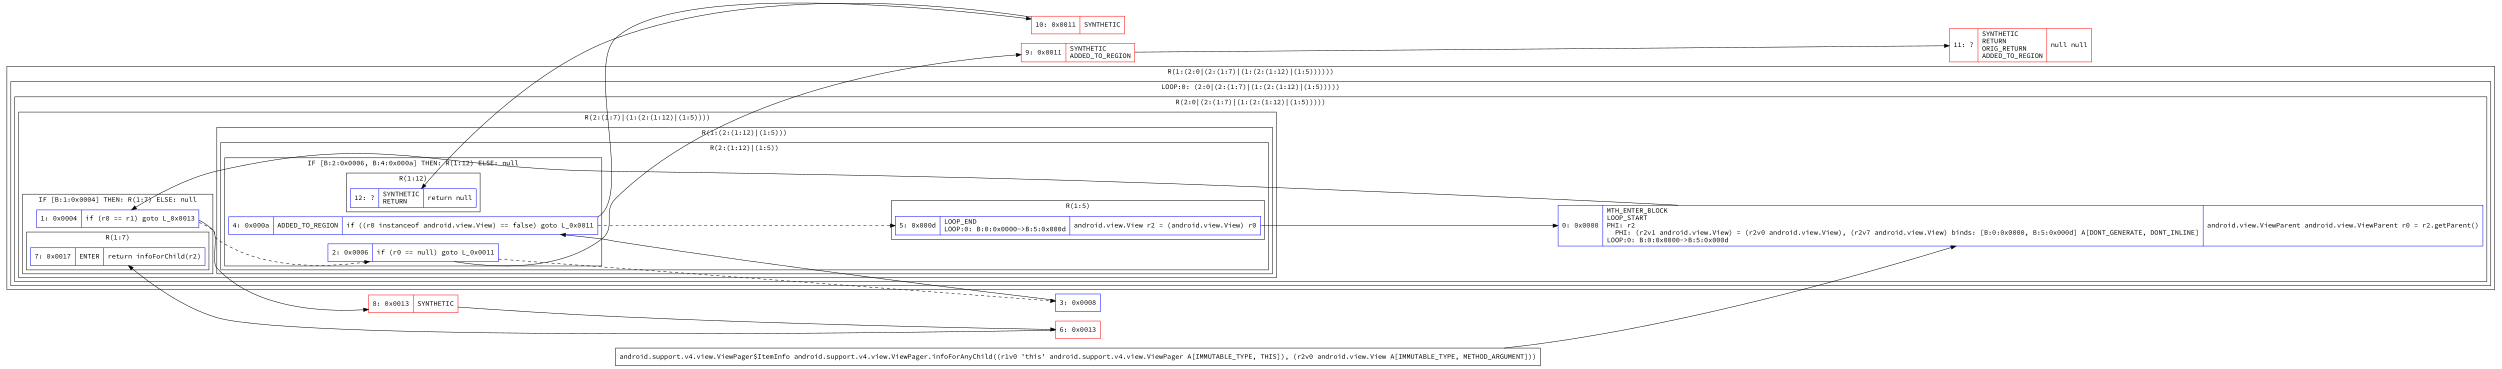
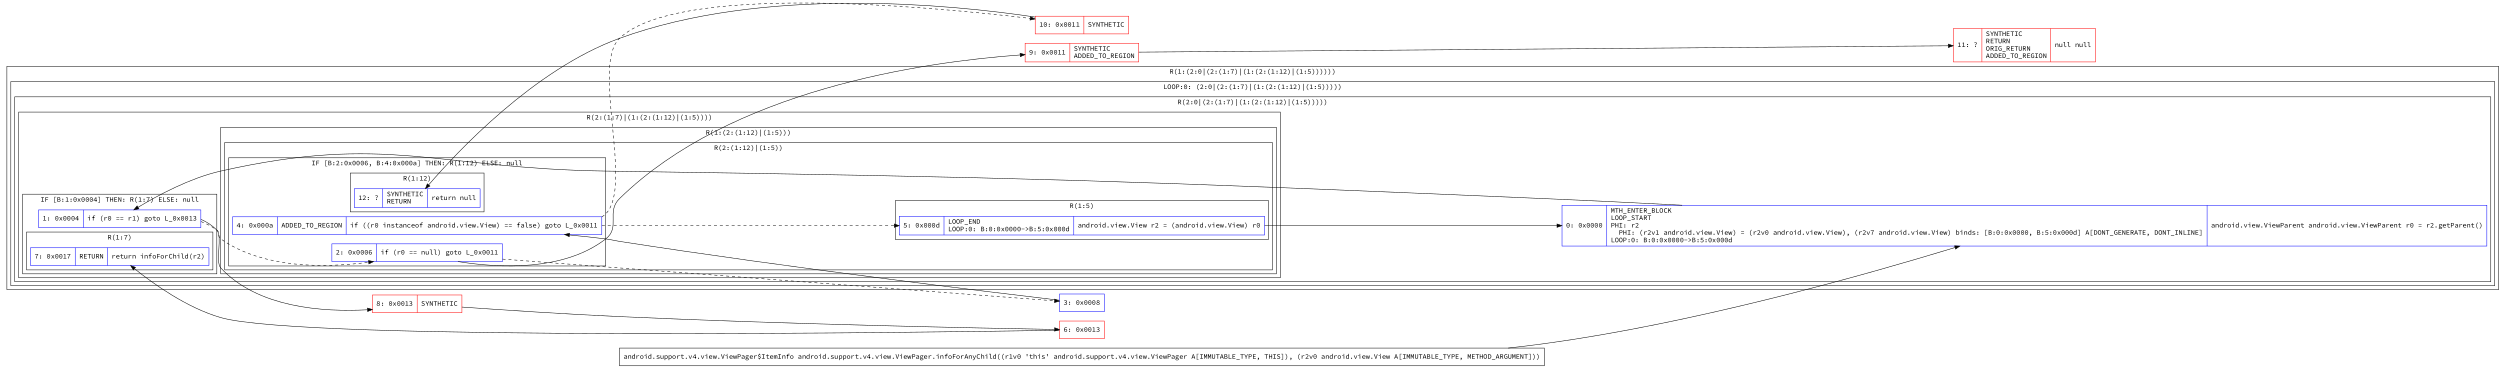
(726, 6) -> (730, 6)
(89, 256) -> (91, 256)
